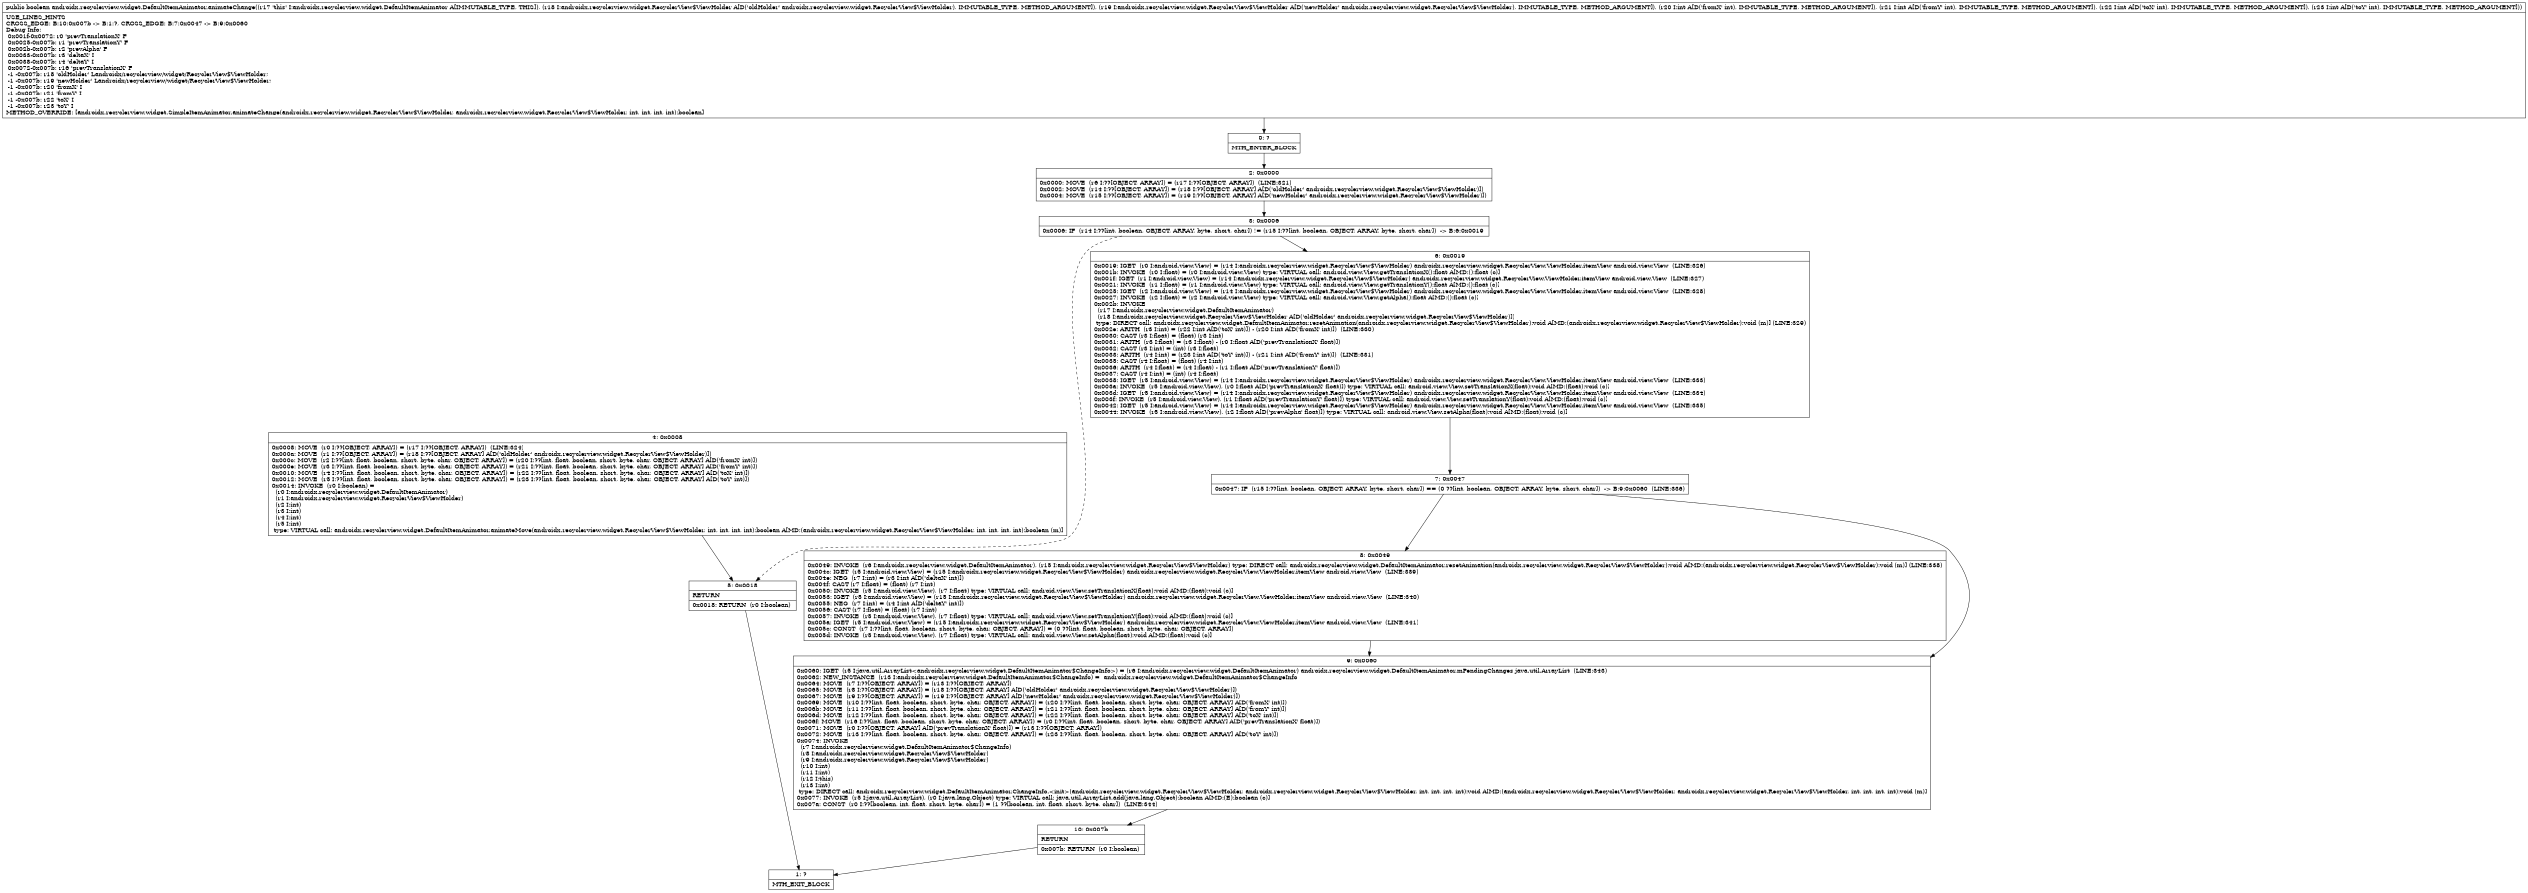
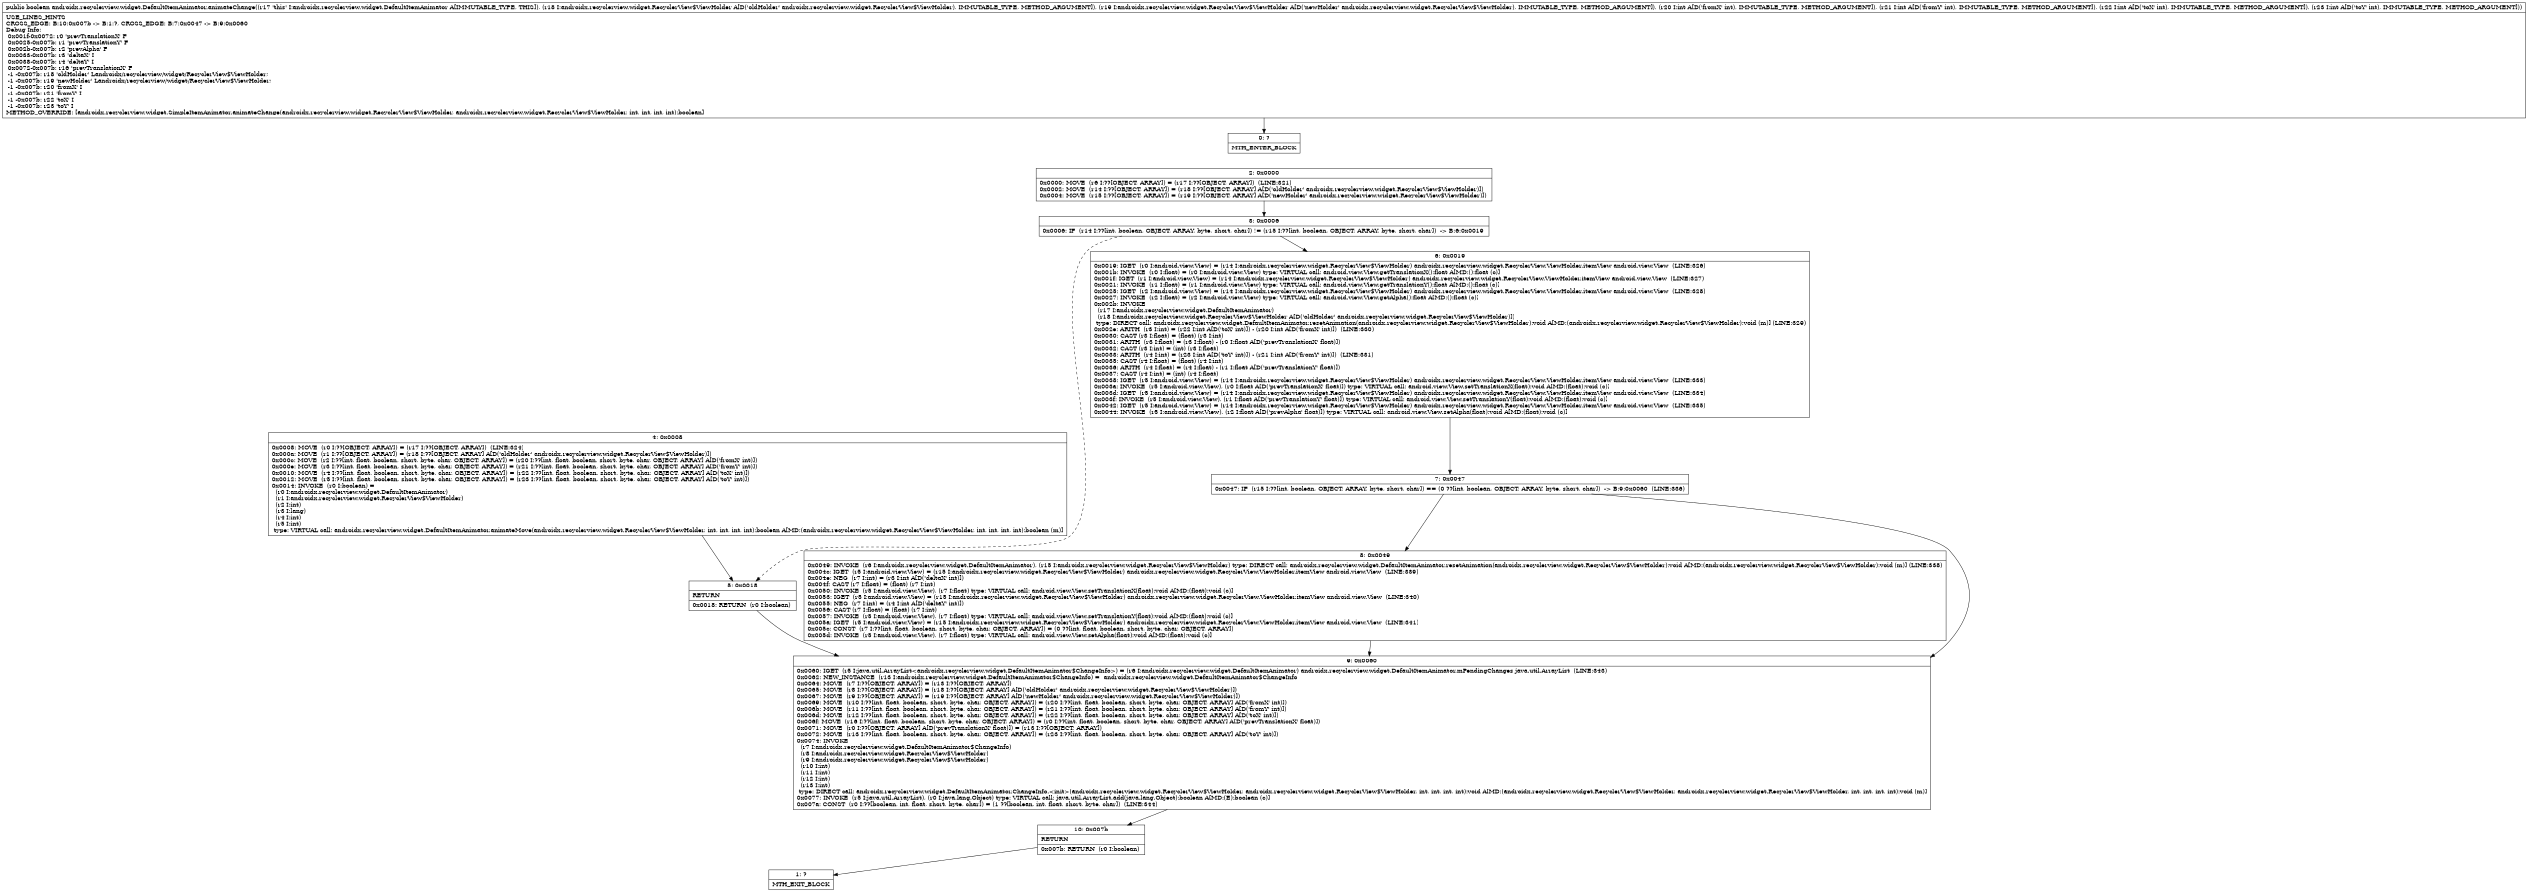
(1264, 159) -> none
(287, 511) -> (289, 511)
(772, 738) -> (793, 637)
(815, 779) -> (814, 779)
